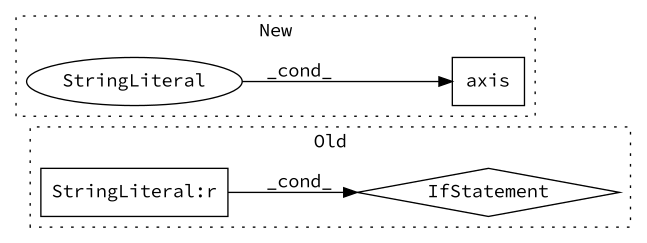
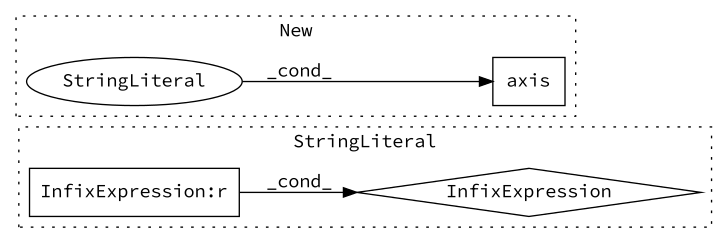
(330, 142) -> (365, 142)
(134, 192) -> (134, 192)
(488, 192) -> (529, 192)
